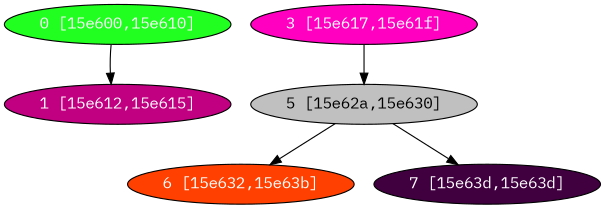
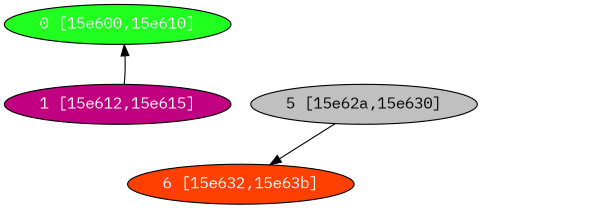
(364, 24) -> none
(110, 59) -> (125, 70)
(487, 184) -> none
